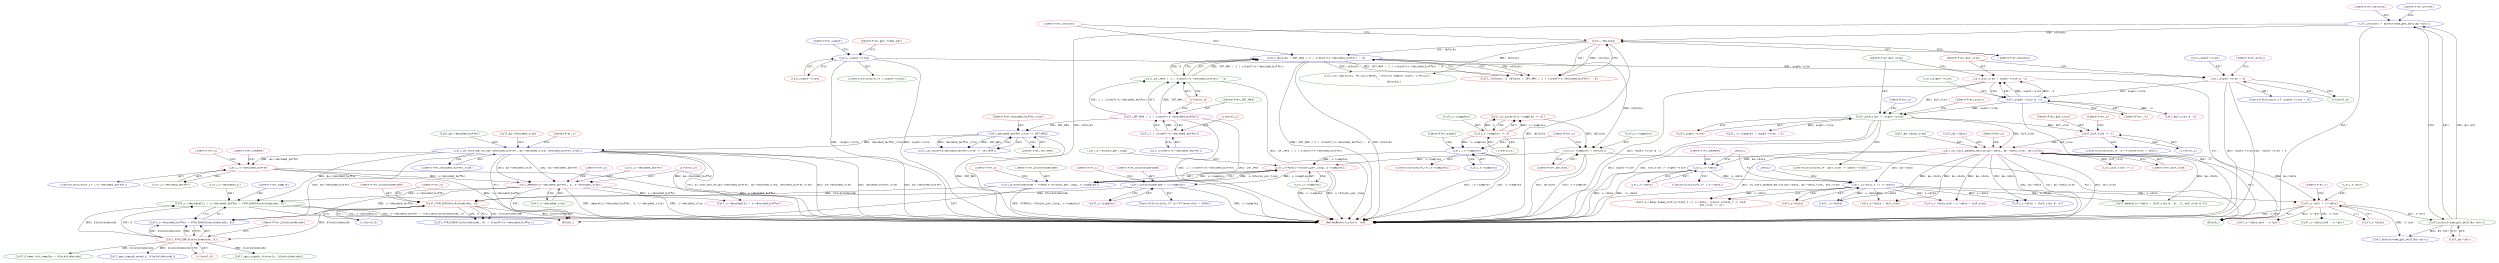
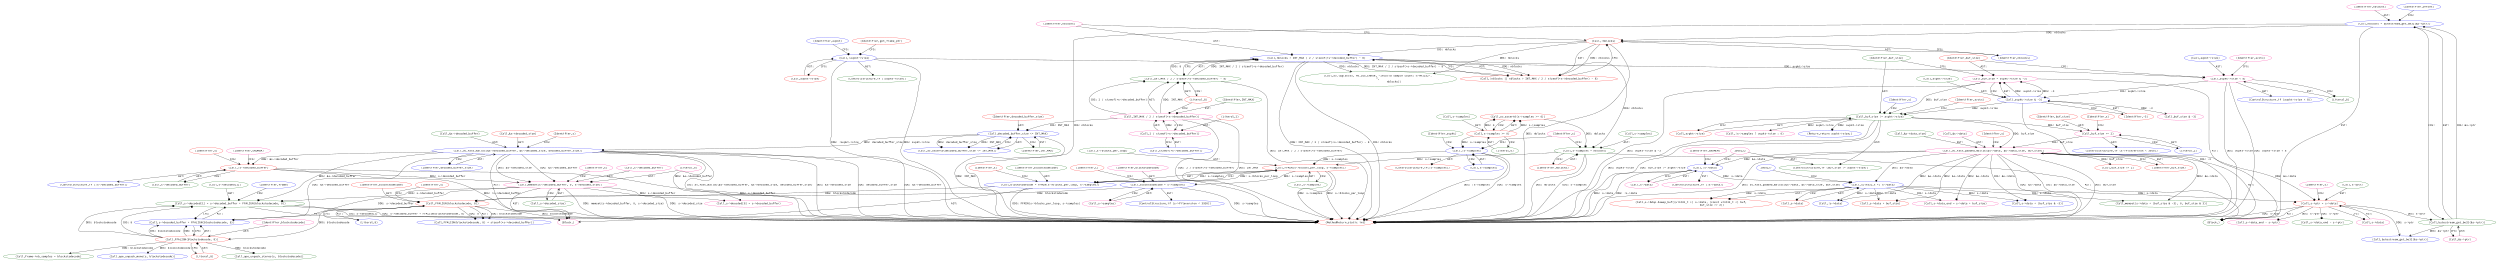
none -> (1830, 134)
(1782, 179) -> (1783, 159)
(274, 185) -> (274, 185)
